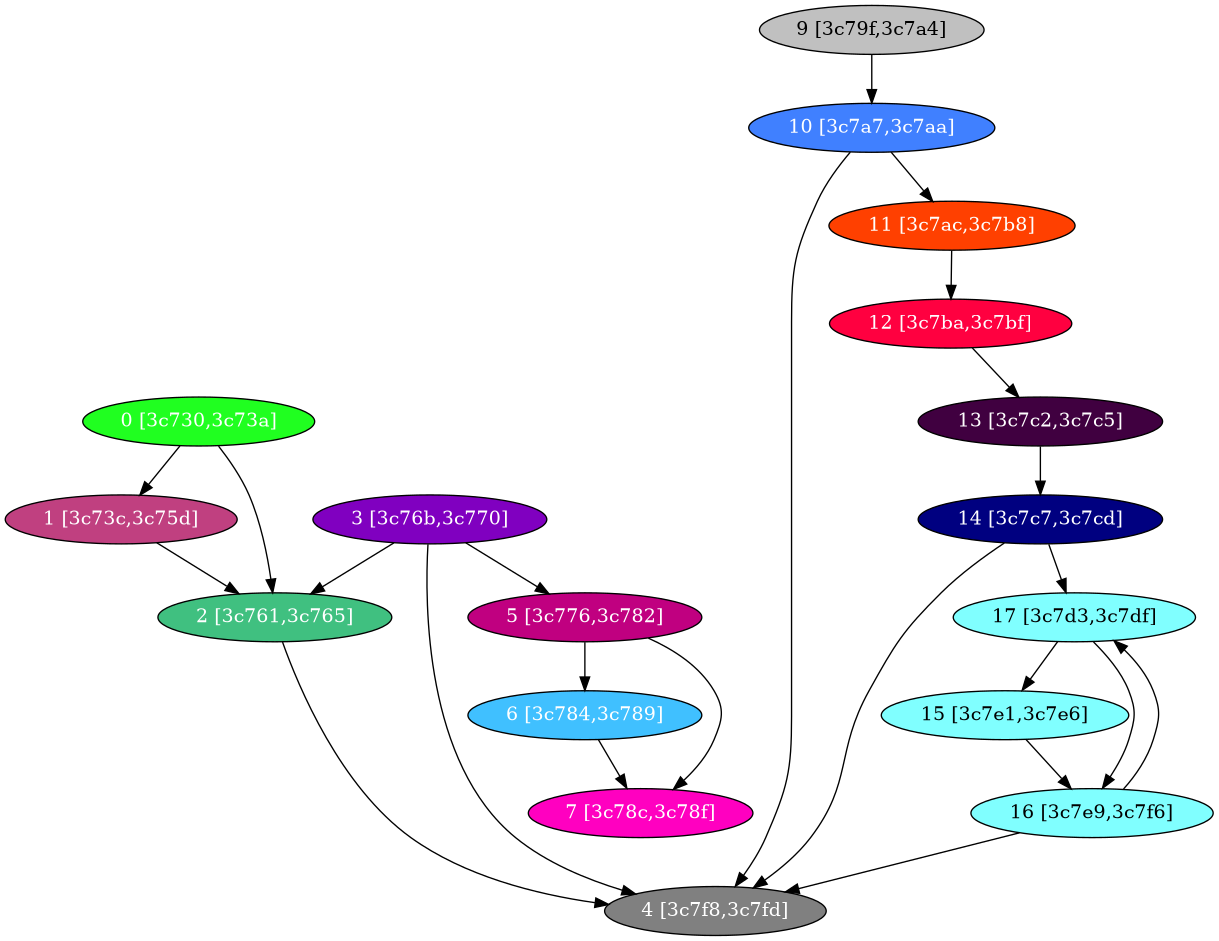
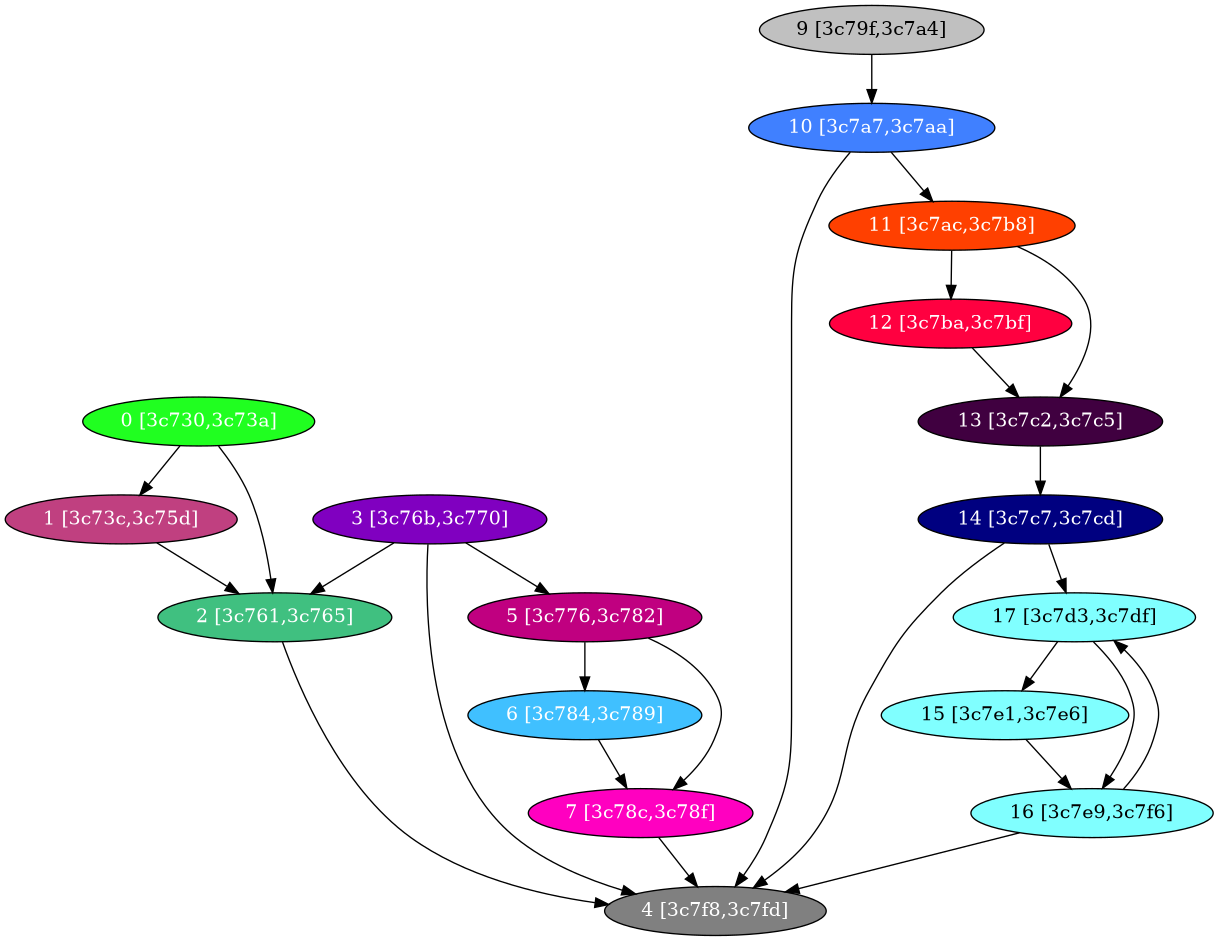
none -> (1085, 302)
none -> (674, 857)
